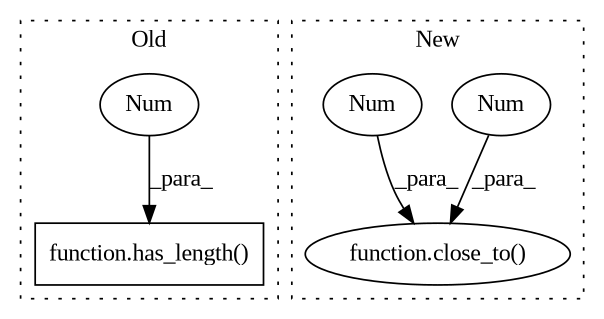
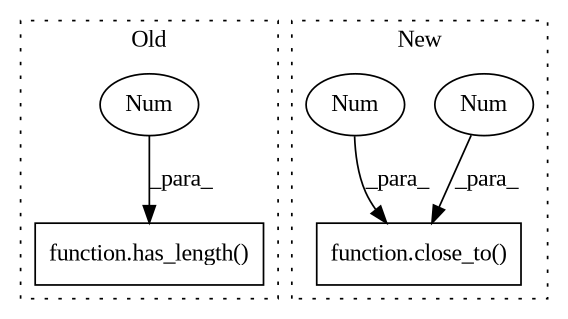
(438, 254) -> (419, 254)
